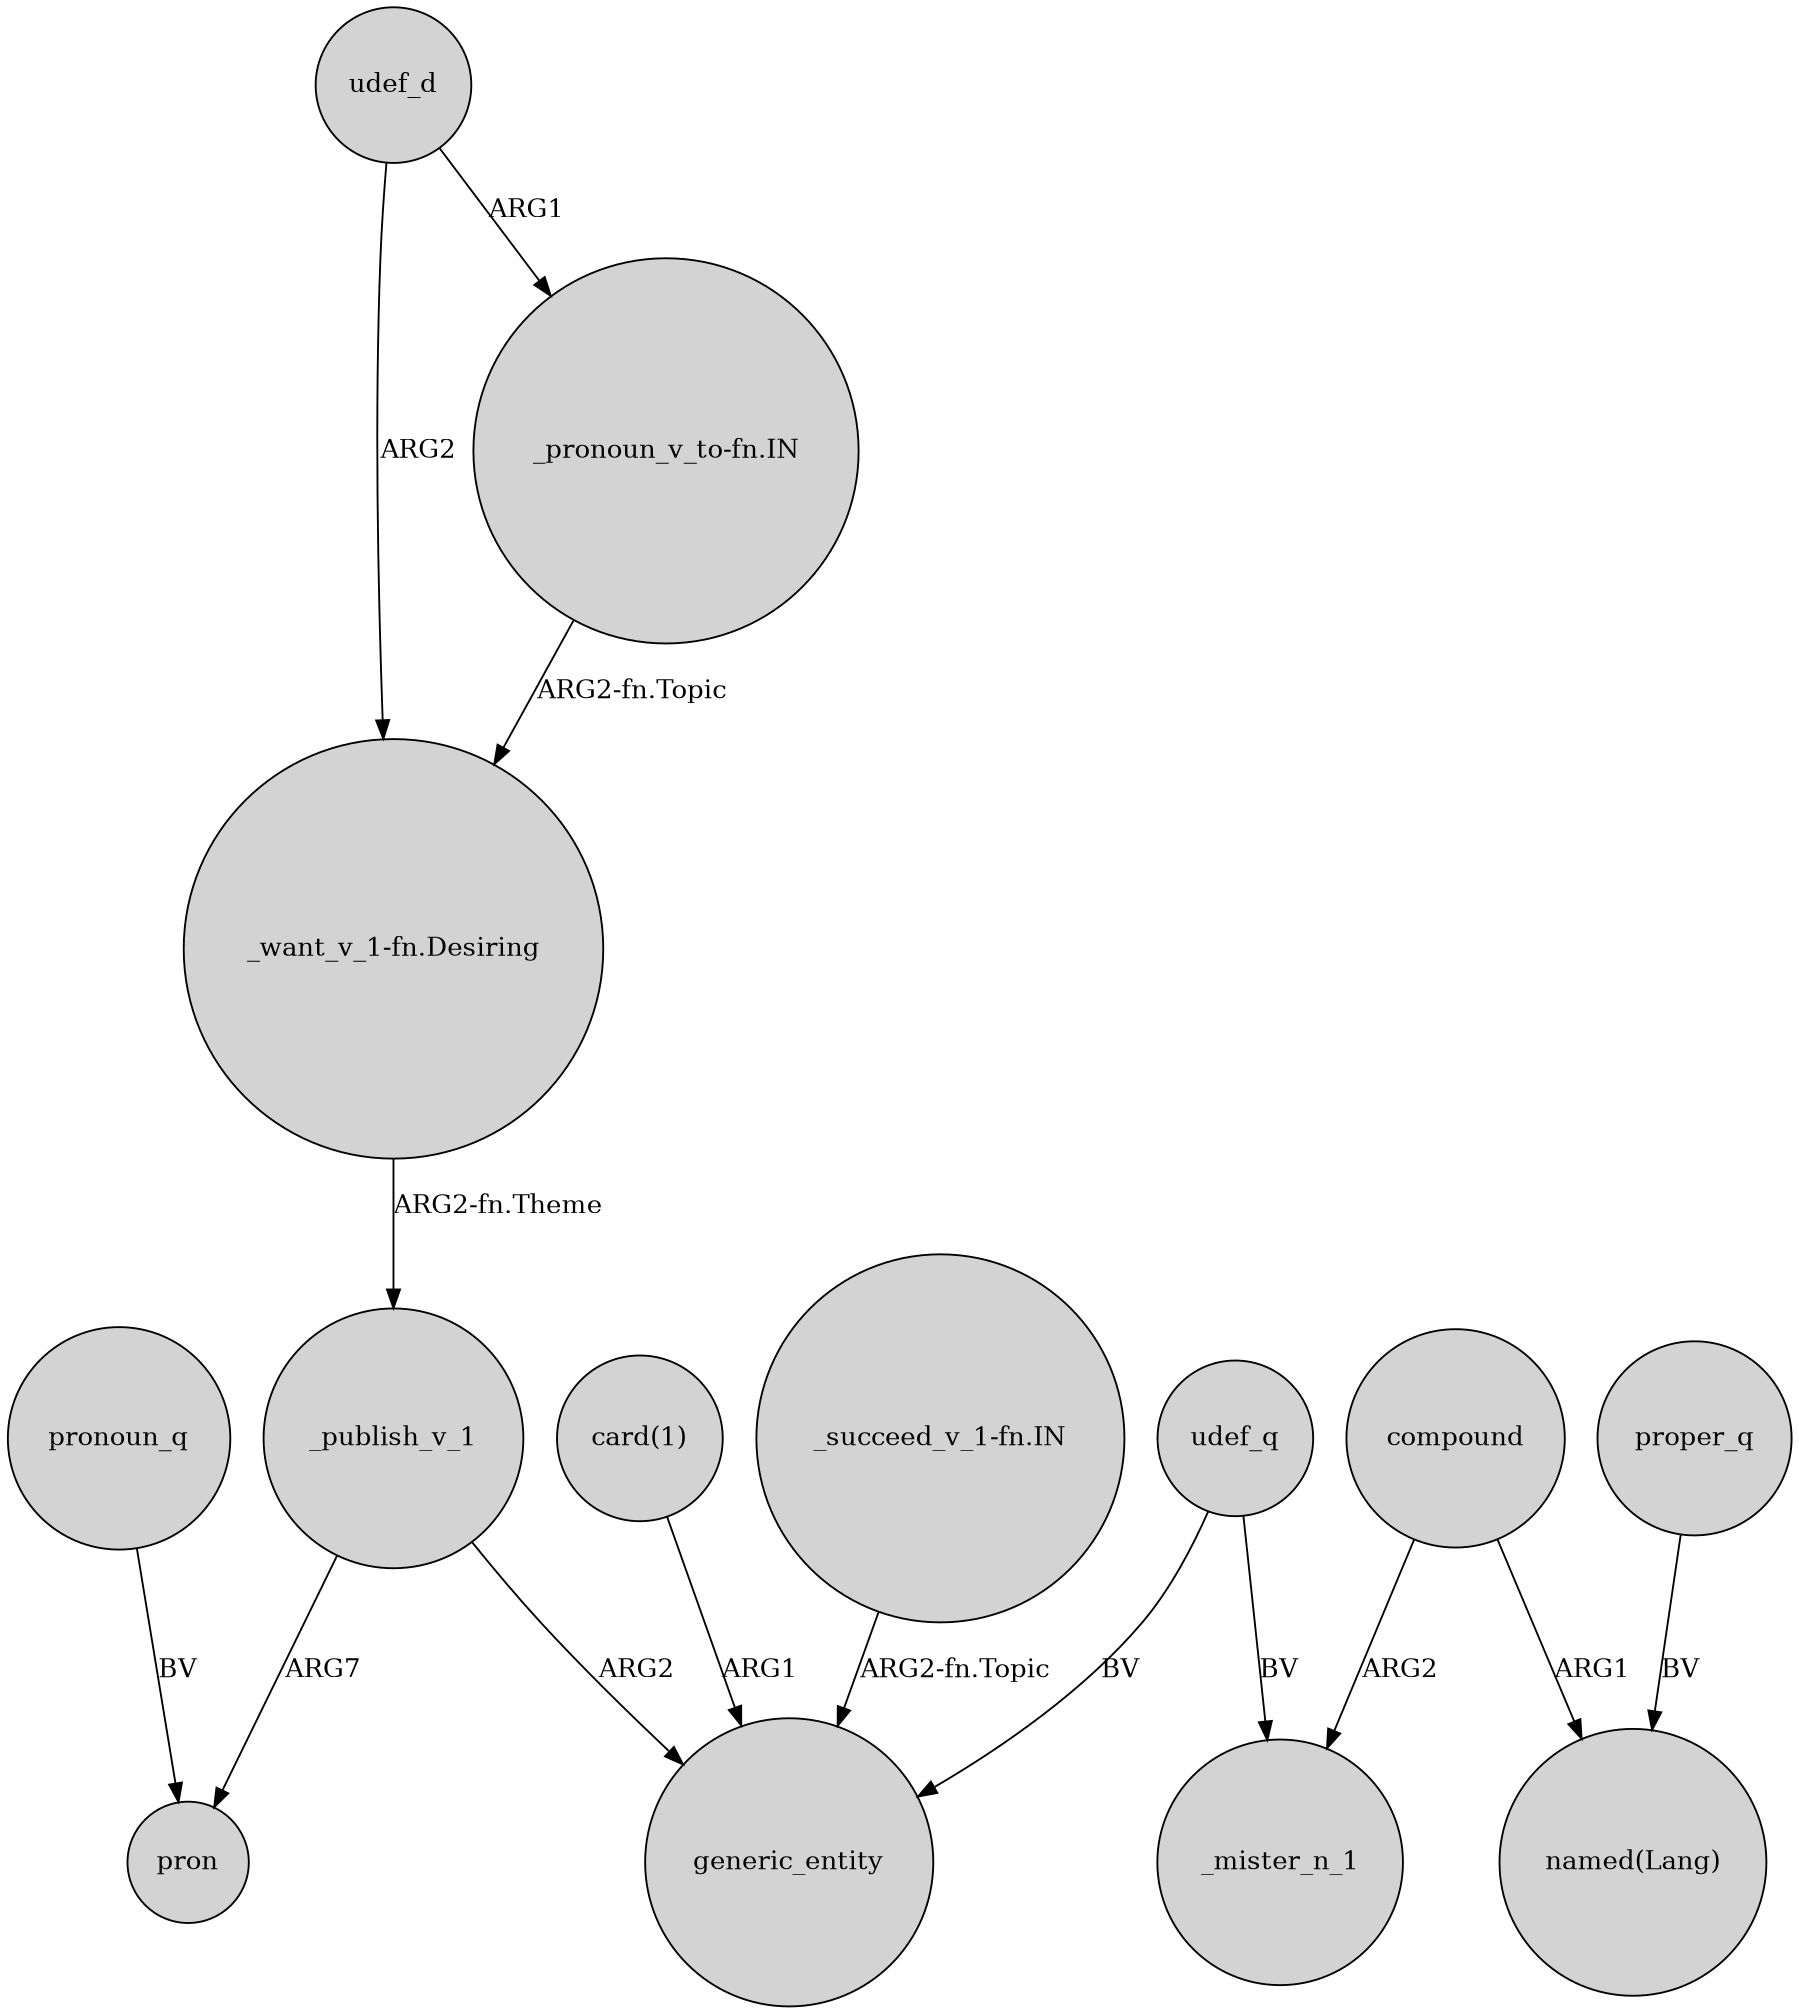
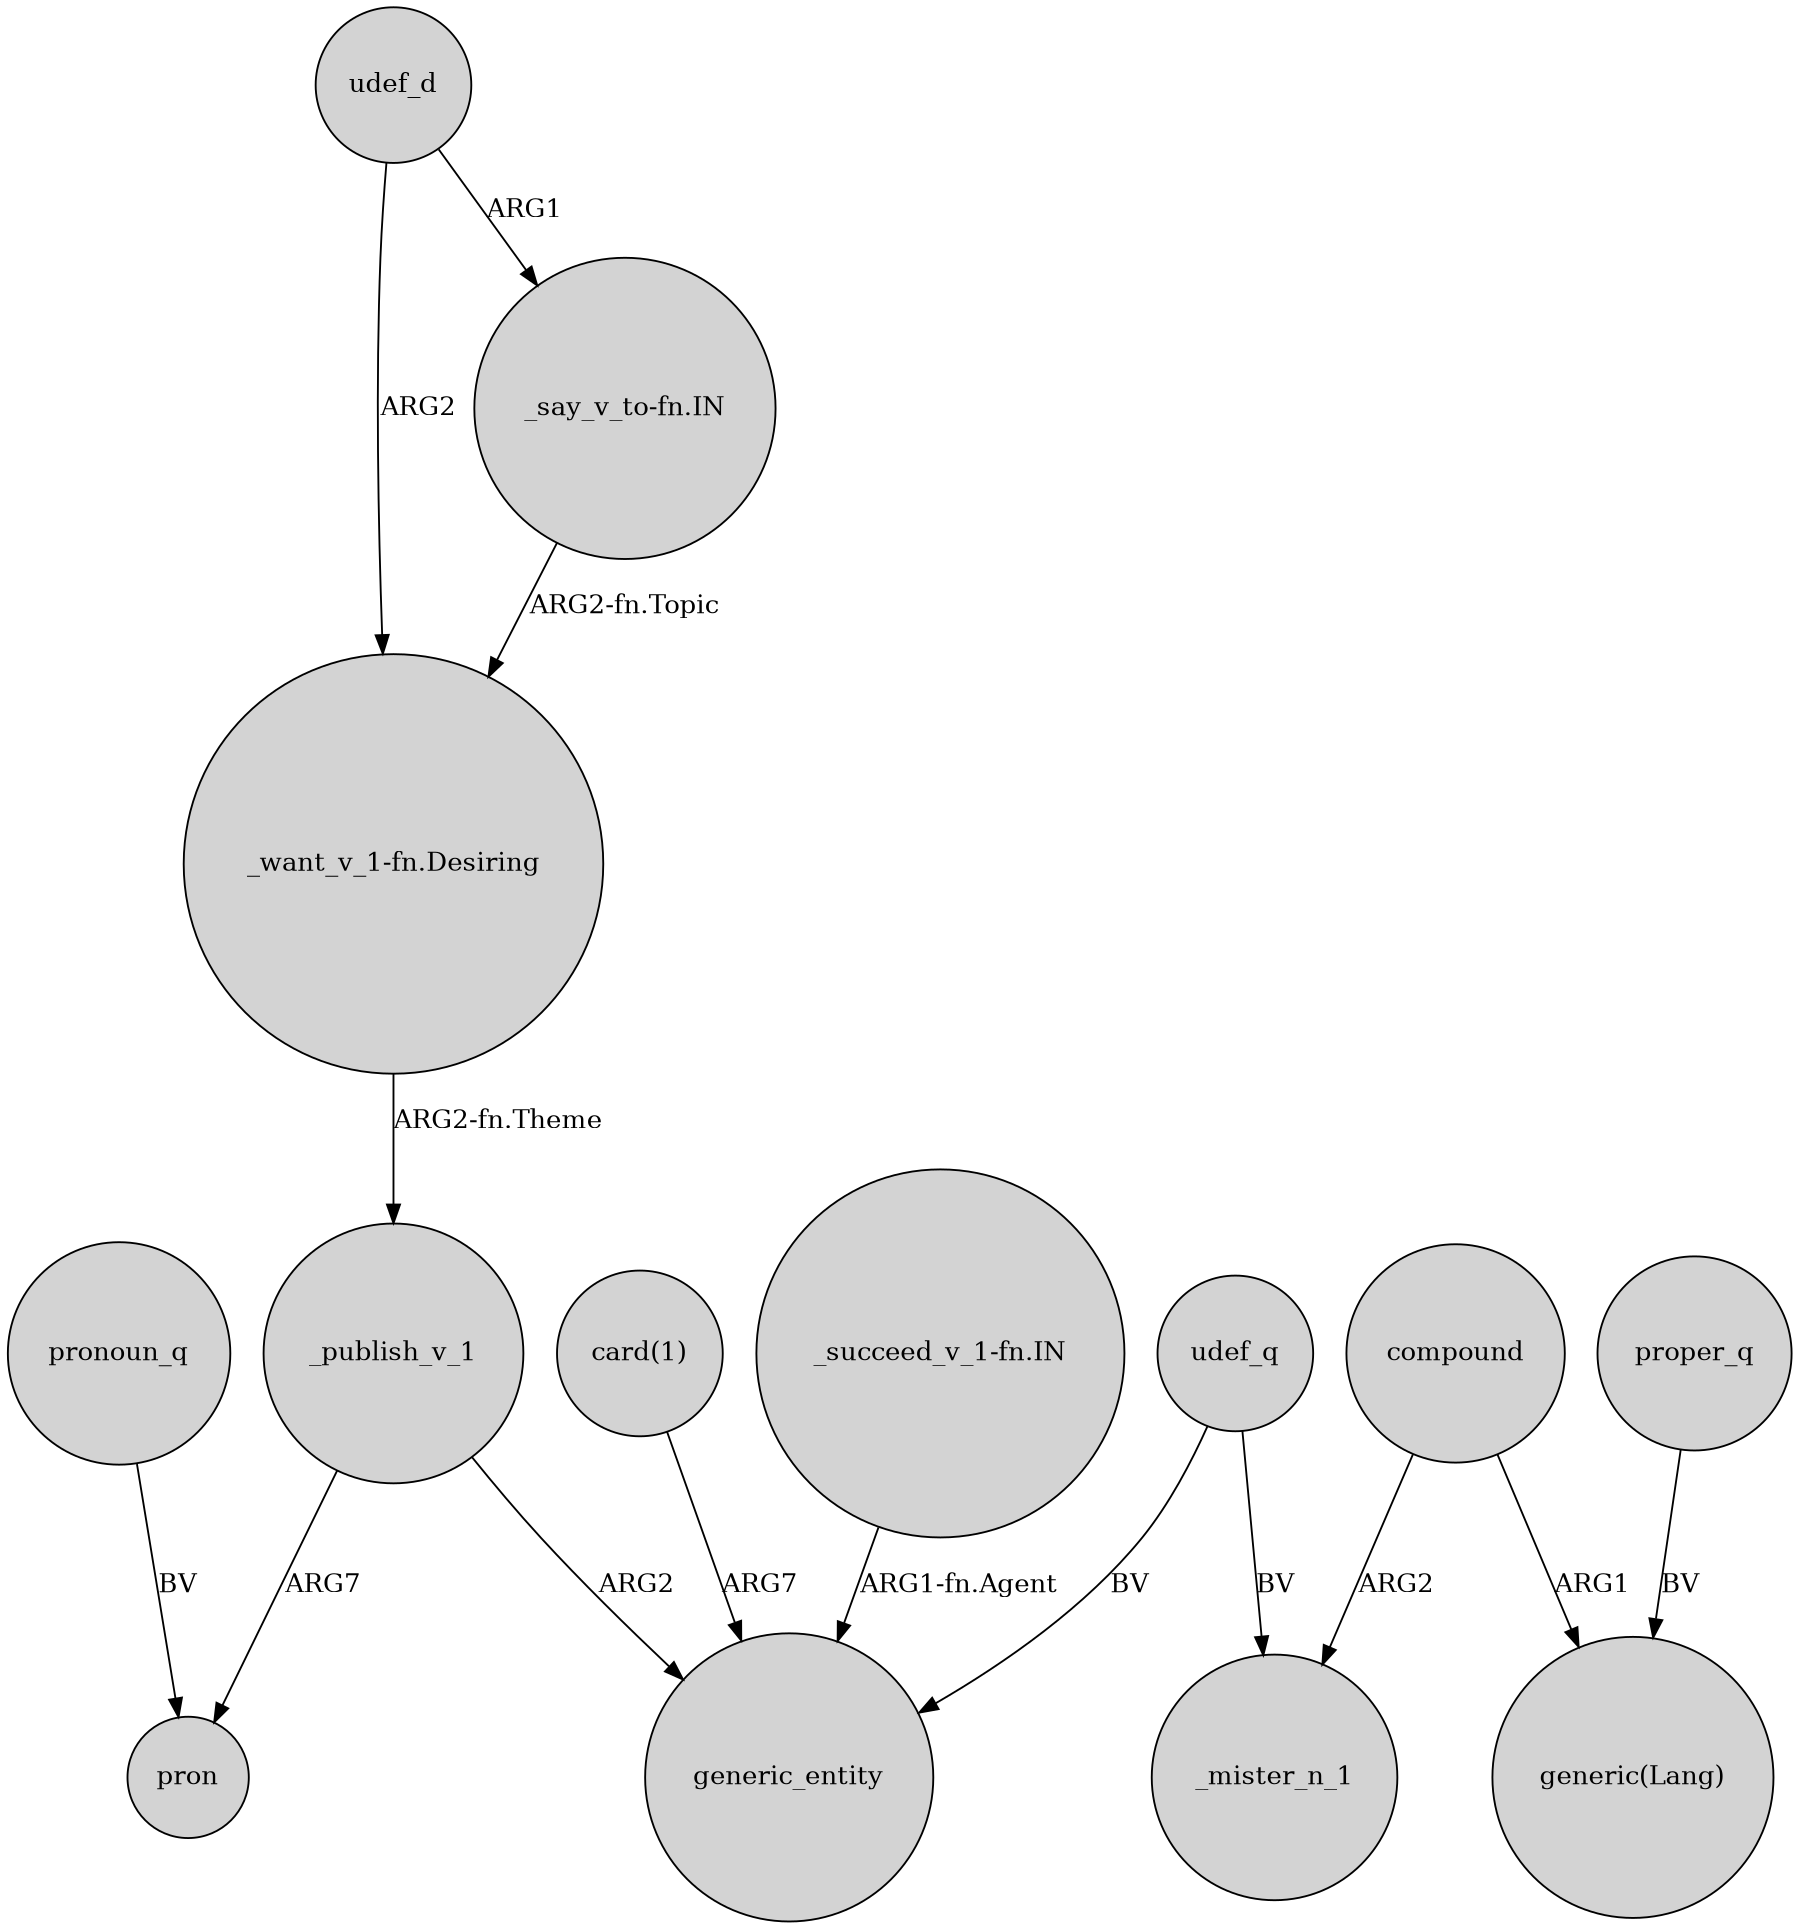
(666, 451) -> (625, 408)
(760, 1670) -> (760, 1585)
(955, 1670) -> (959, 1585)
(1633, 1862) -> (1633, 1777)
